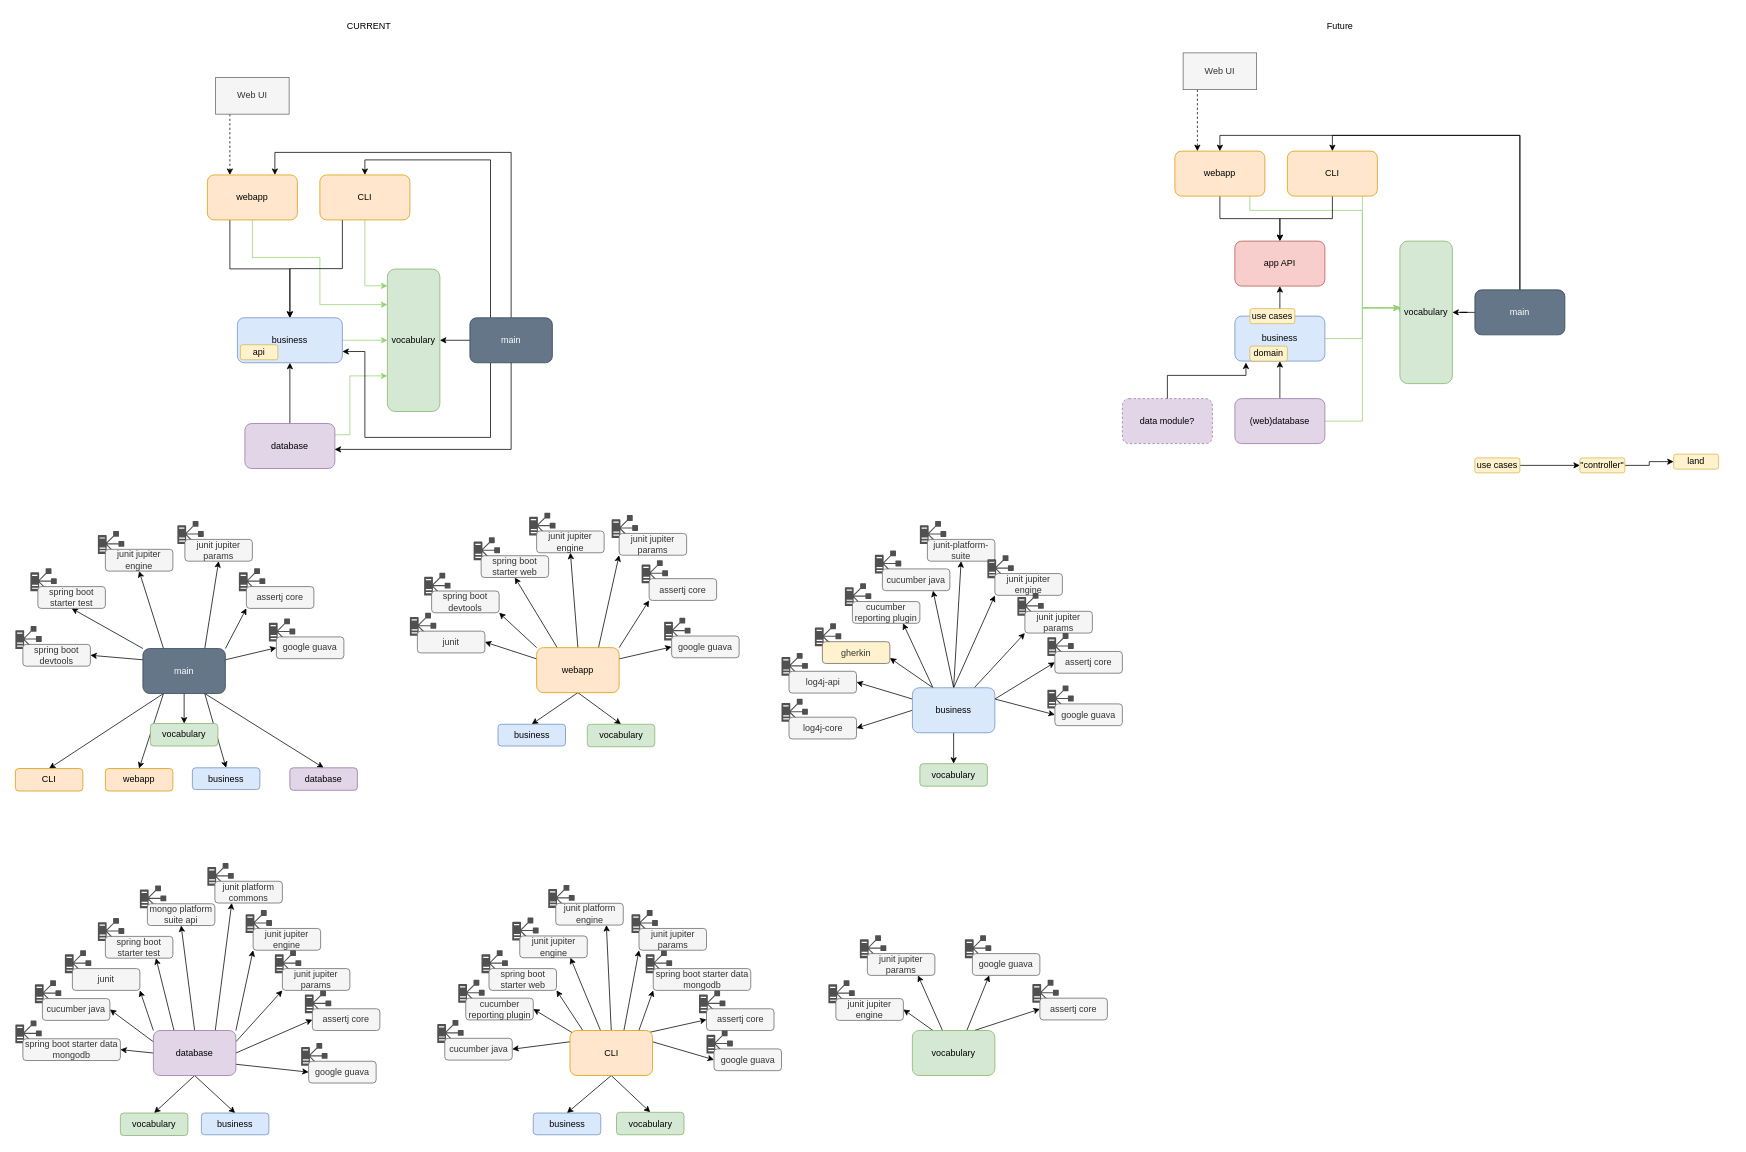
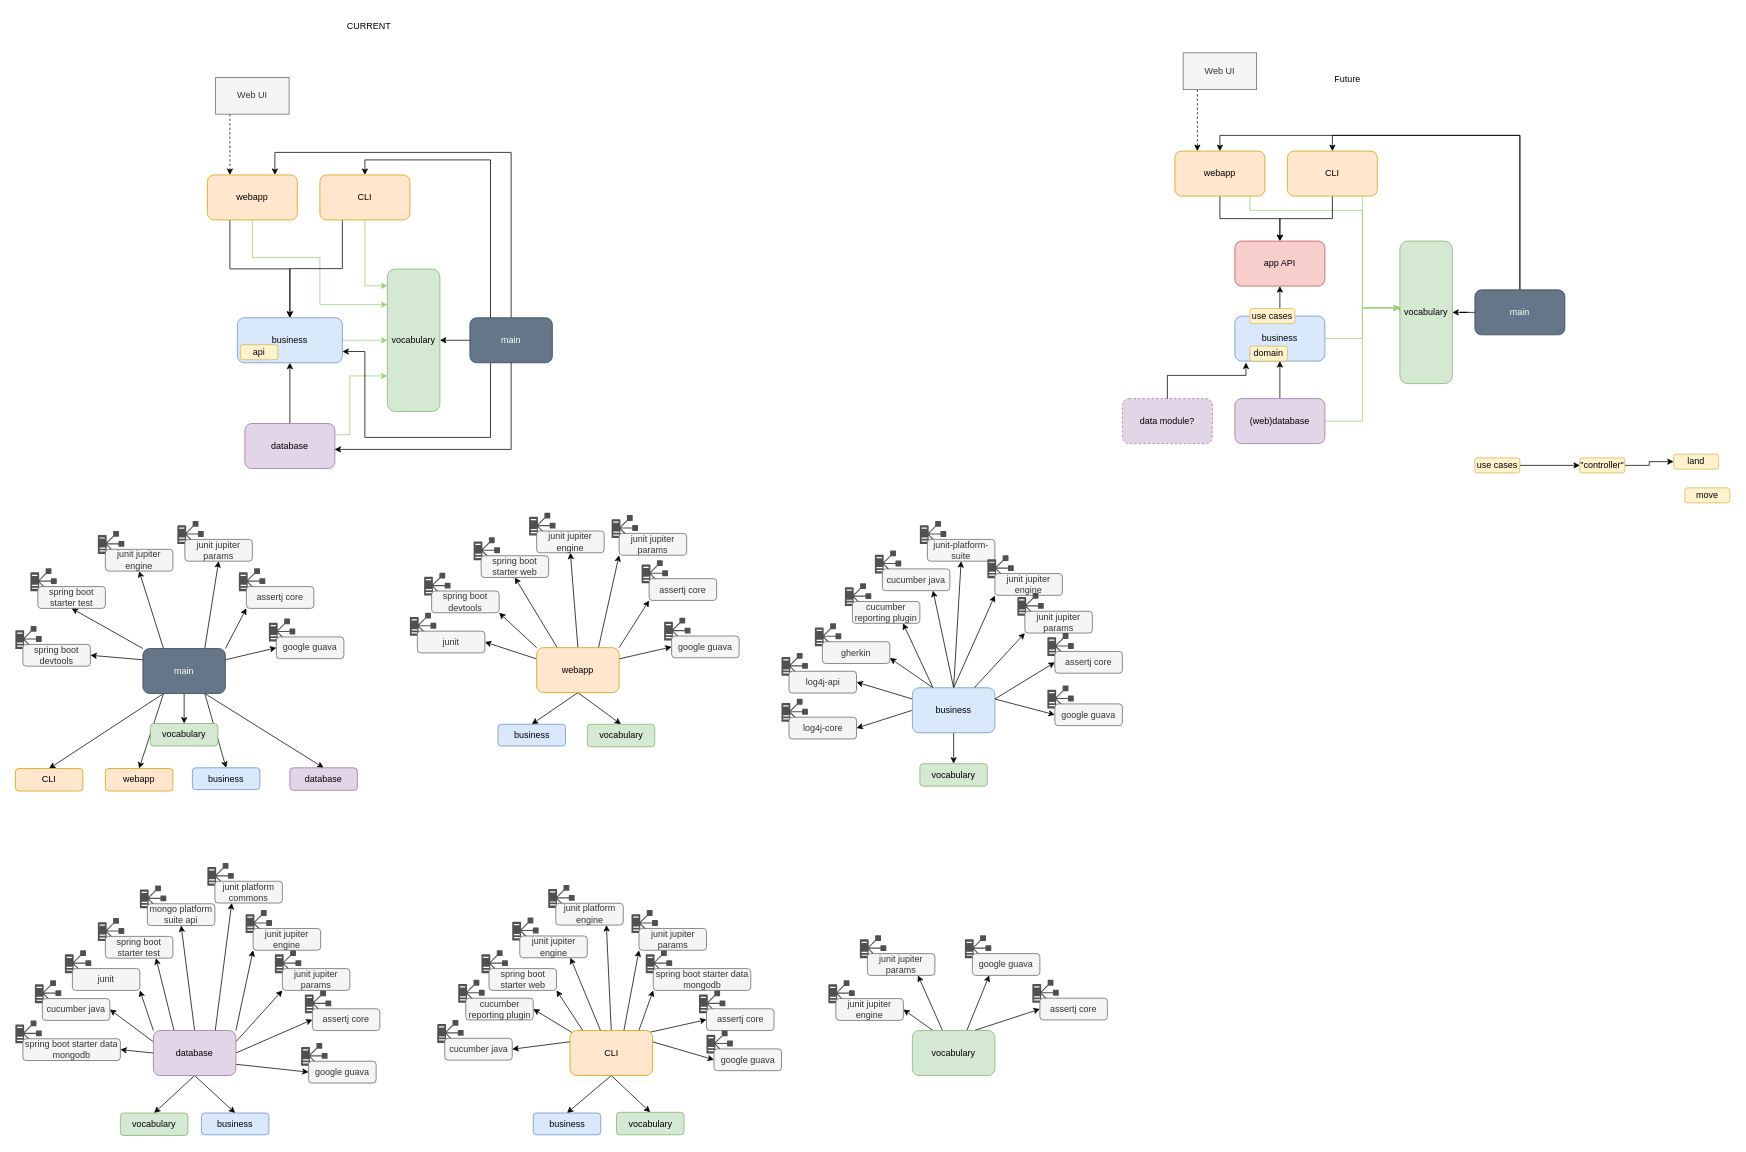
(1340, 27) -> (1347, 79)
none -> (1707, 495)
(856, 653) -> (856, 653)
